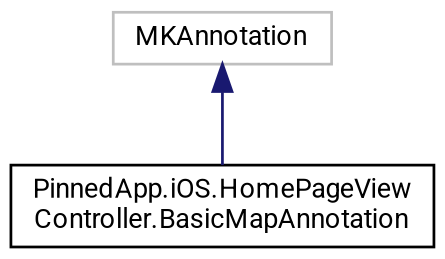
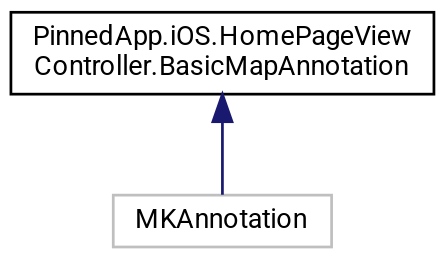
(222, 129) -> (222, 158)
